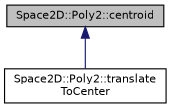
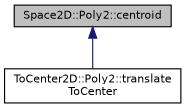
(85, 86) -> (93, 86)
